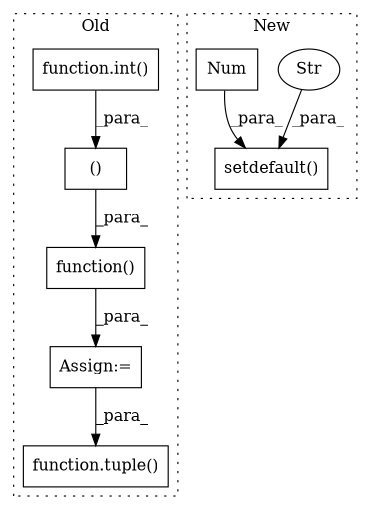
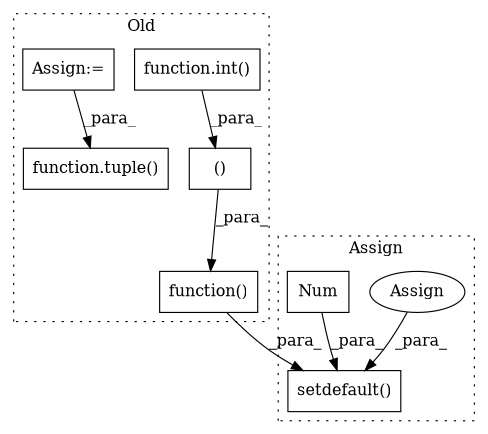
(272, 27) -> (376, 249)
(309, 70) -> (417, 292)
(96, 312) -> (258, 341)
